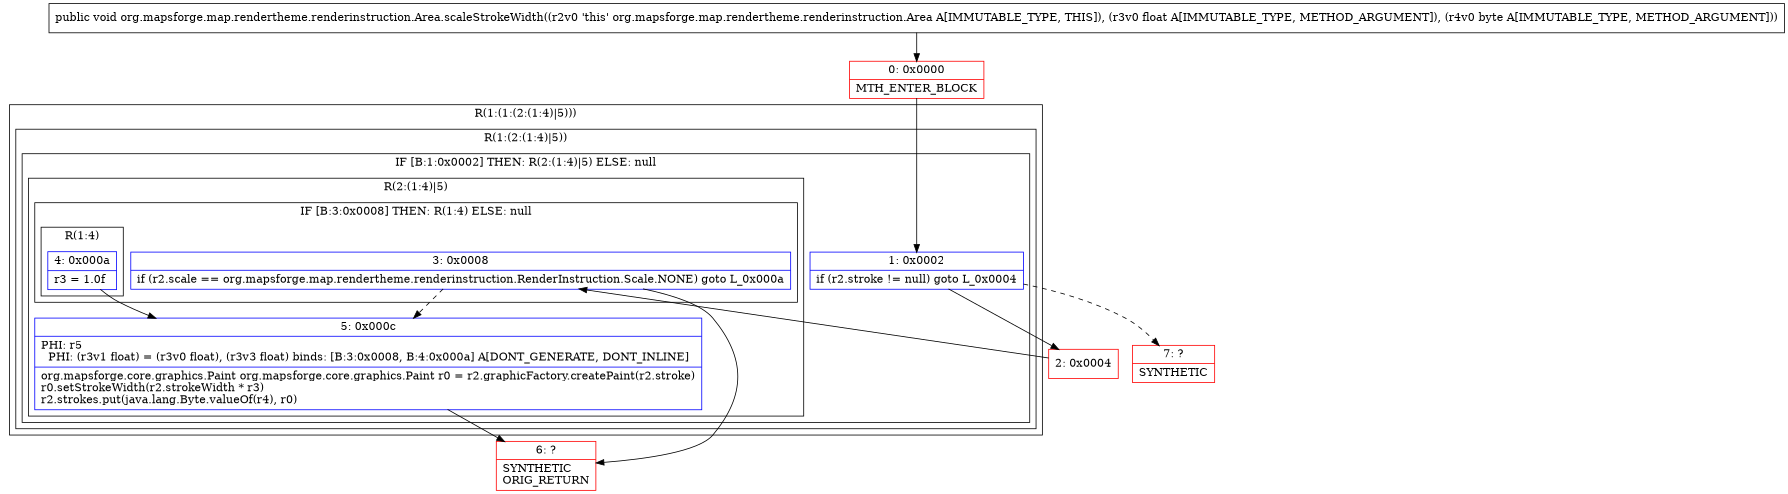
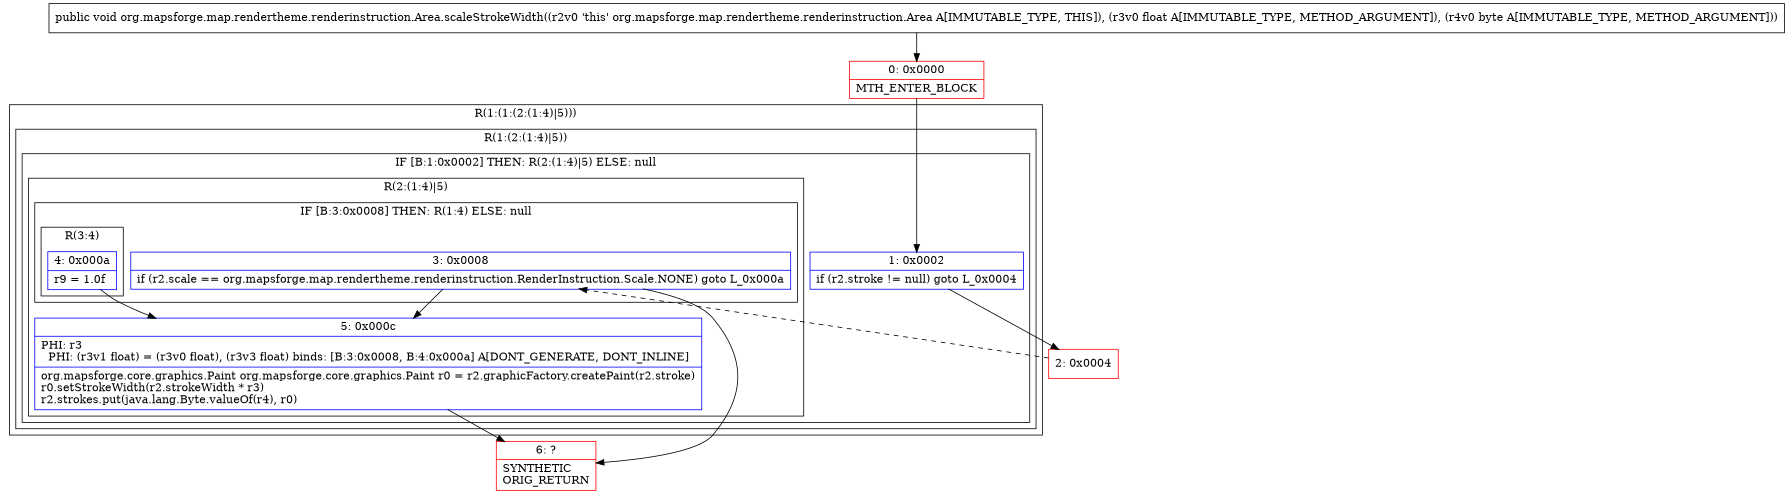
(82, 236) -> (82, 236)
(80, 280) -> (80, 280)
(435, 297) -> (435, 297)
(818, 324) -> (818, 324)
(64, 345) -> (64, 345)
(1174, 364) -> none
